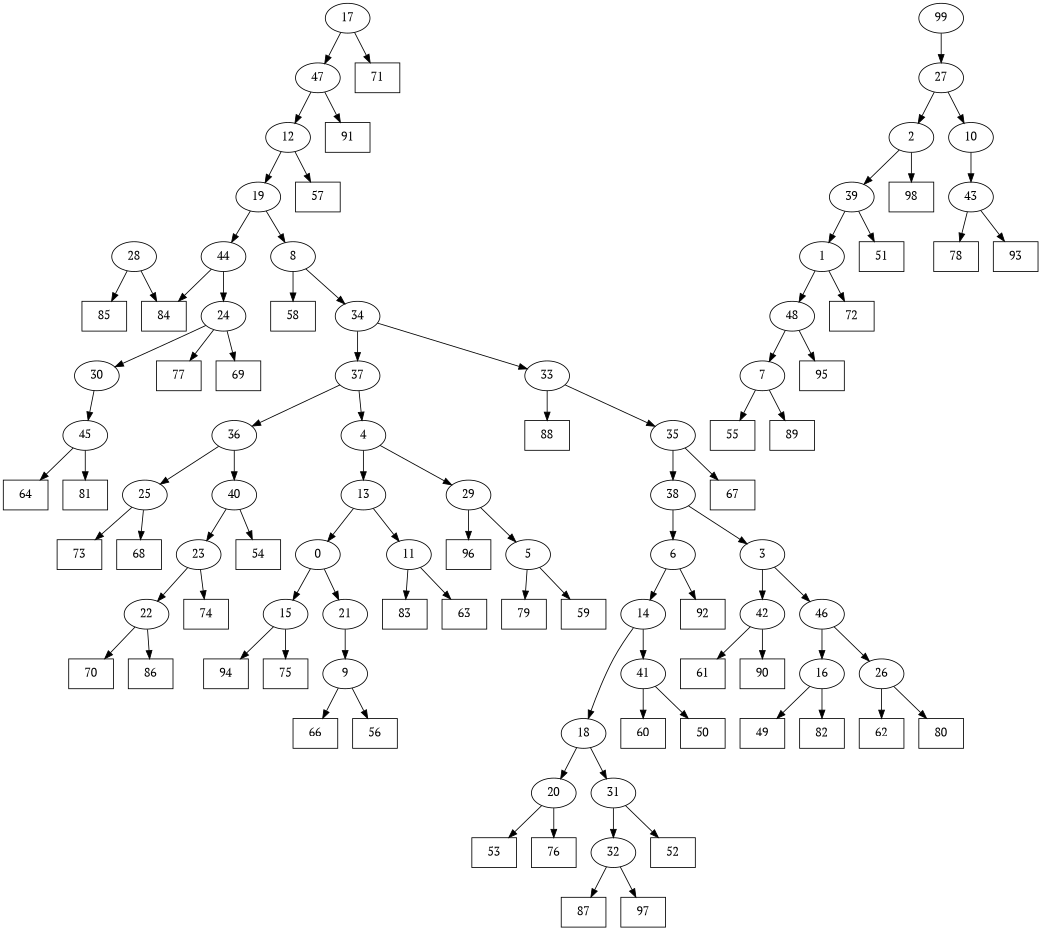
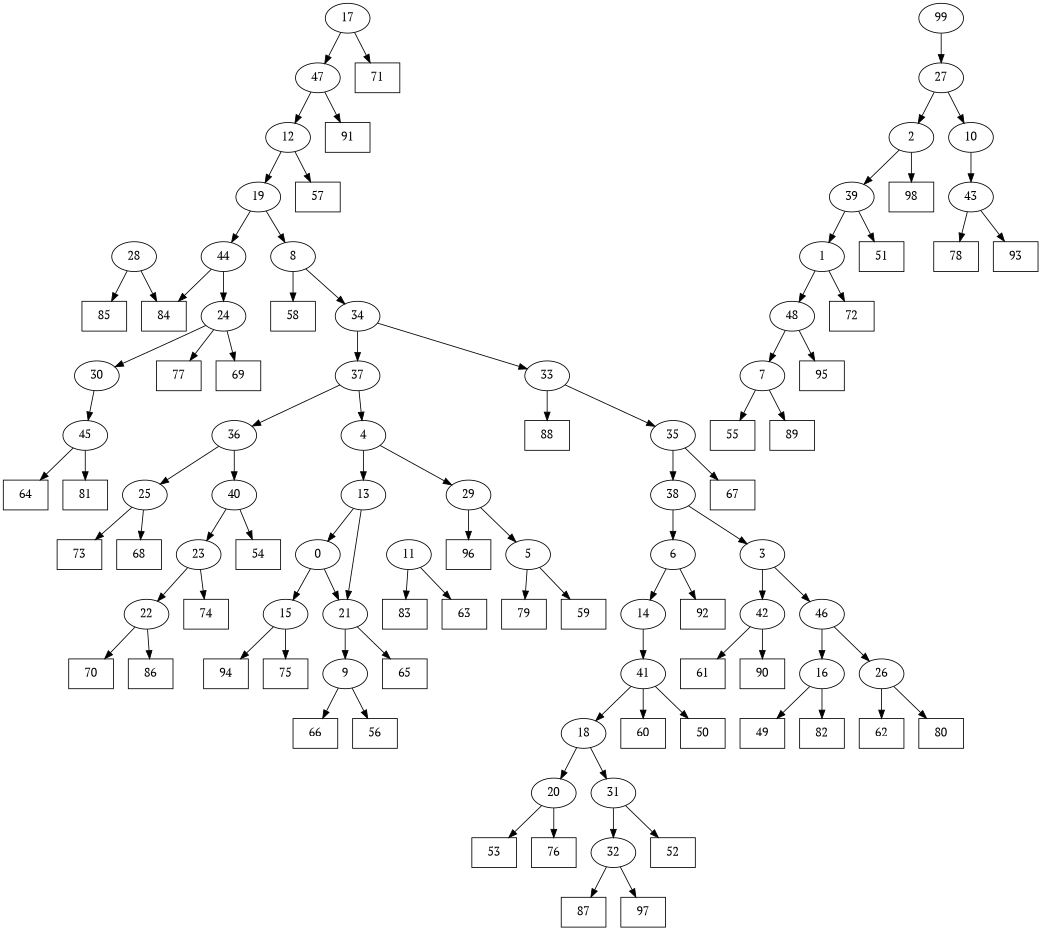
(384, 522) -> (355, 550)
(609, 668) -> (616, 701)
none -> (405, 674)
